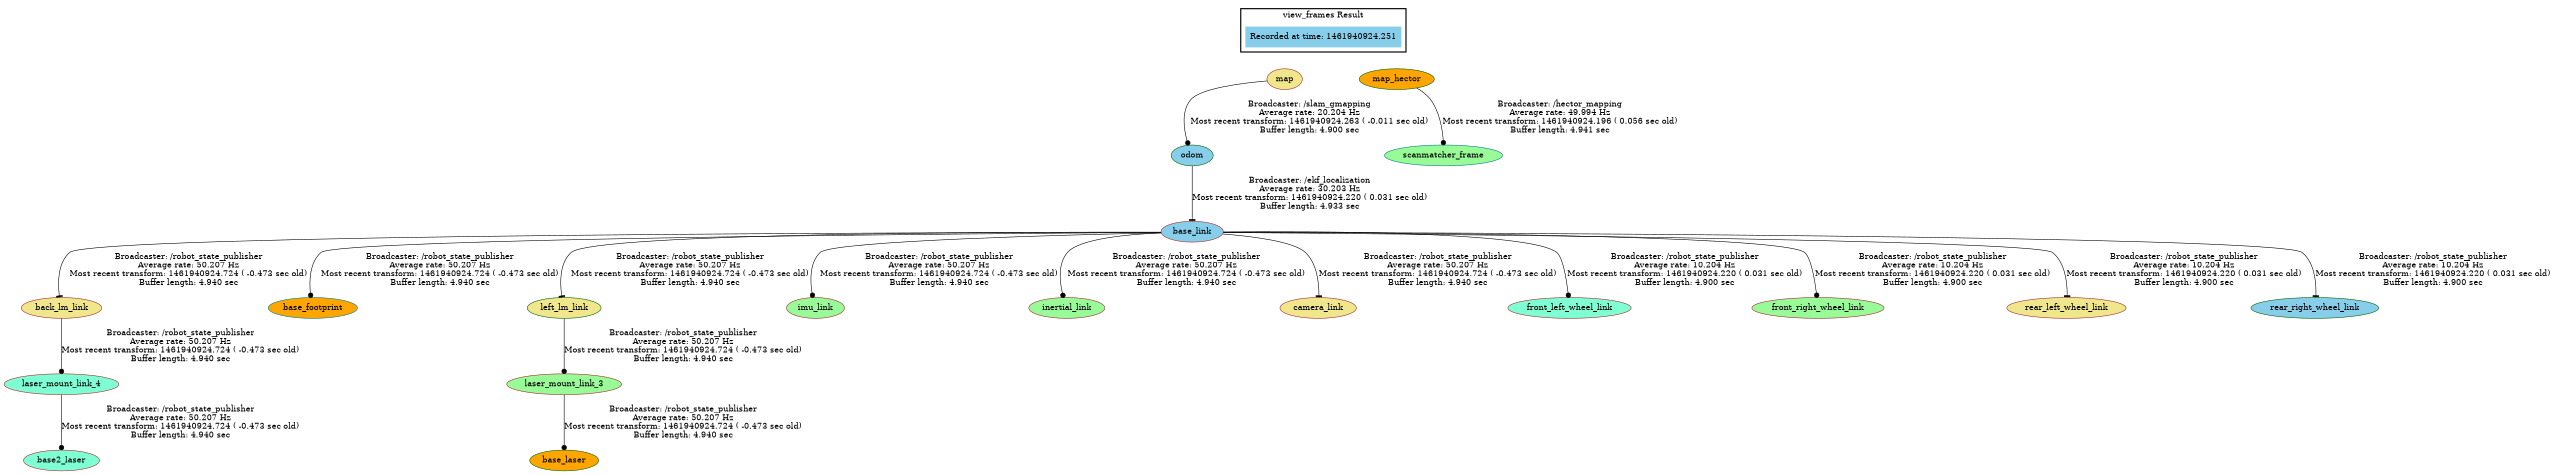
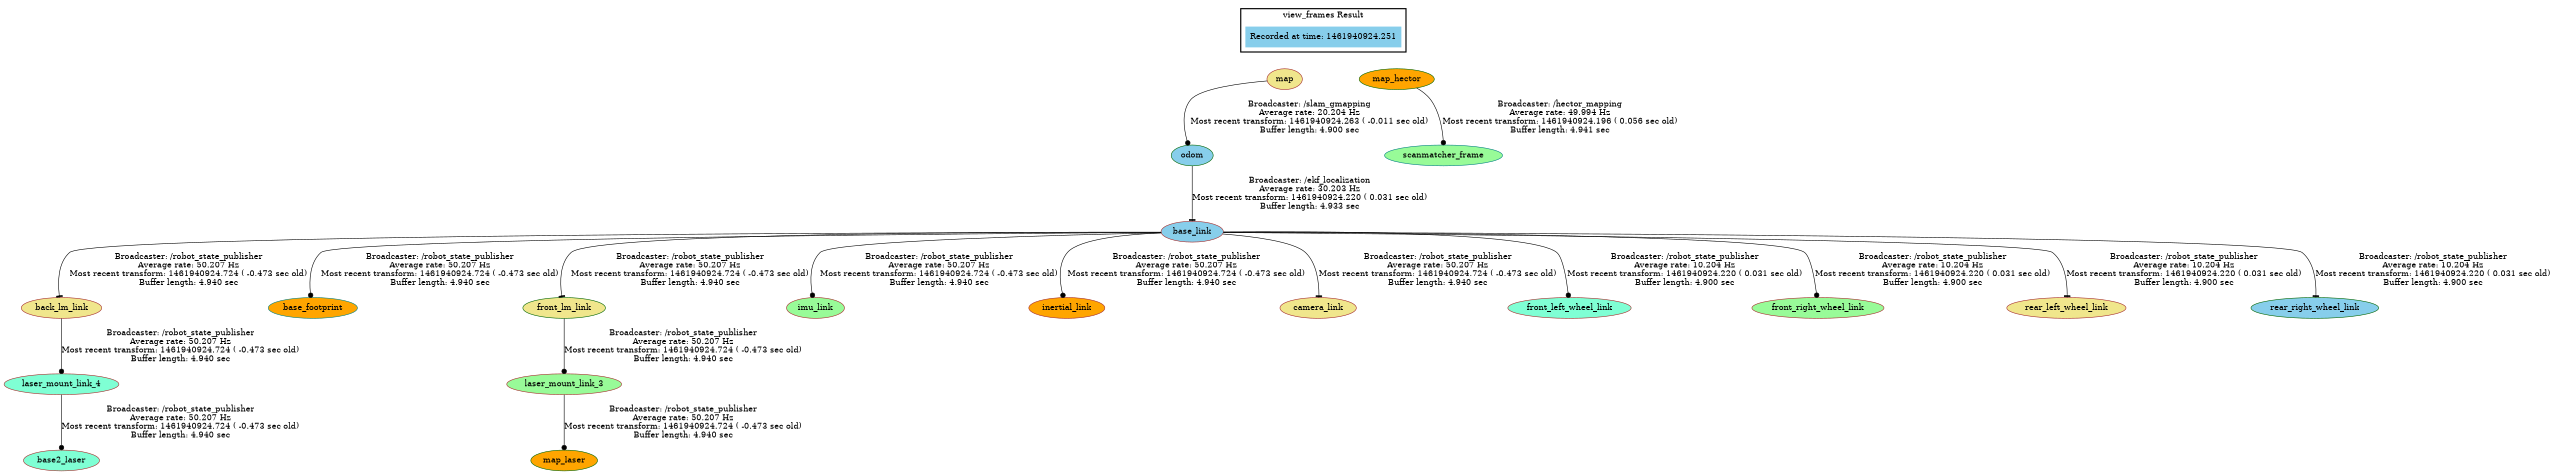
(564, 308) -> (564, 308)
(1067, 308) -> (1067, 308)
(564, 460) -> (564, 460)
